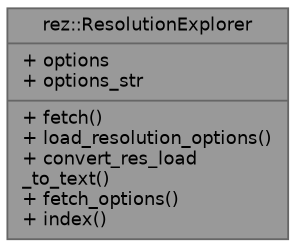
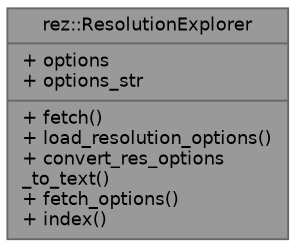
(110, 159) -> (124, 159)
